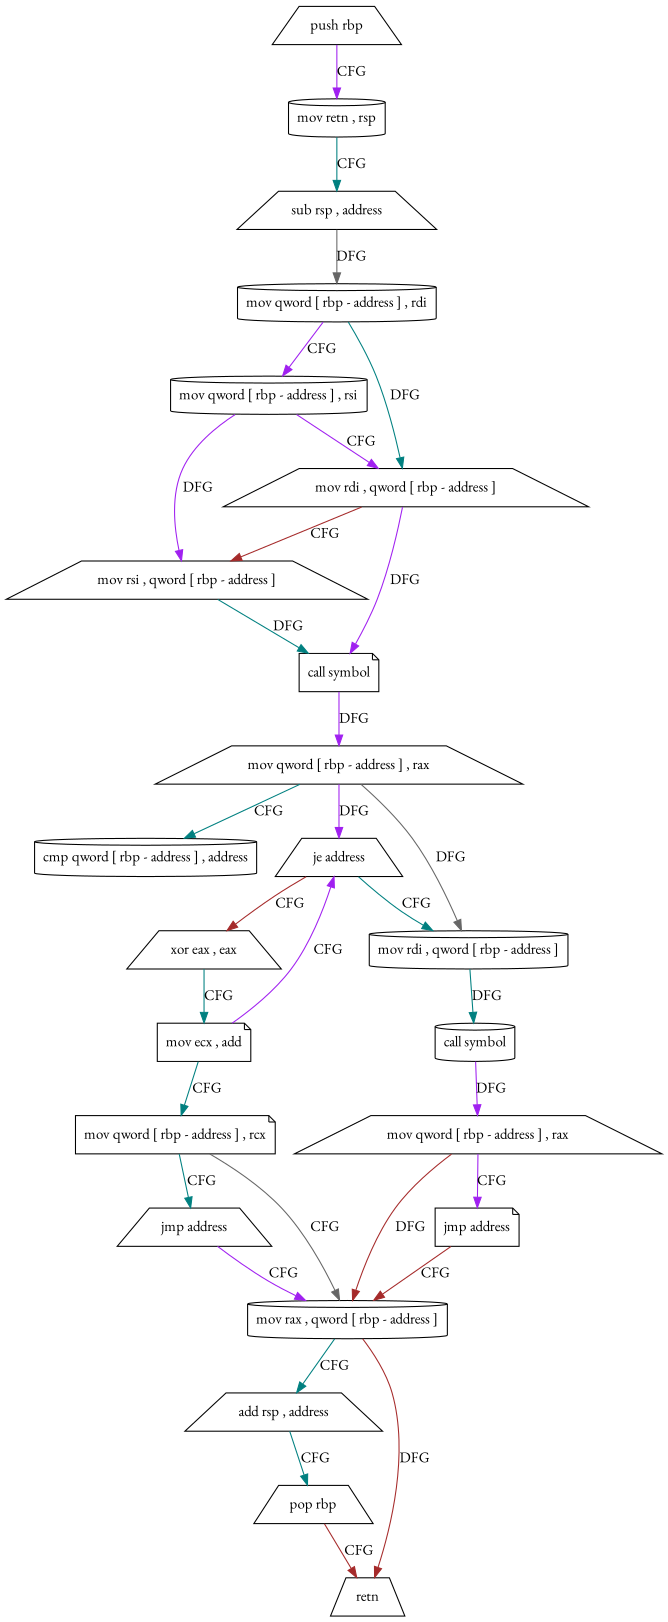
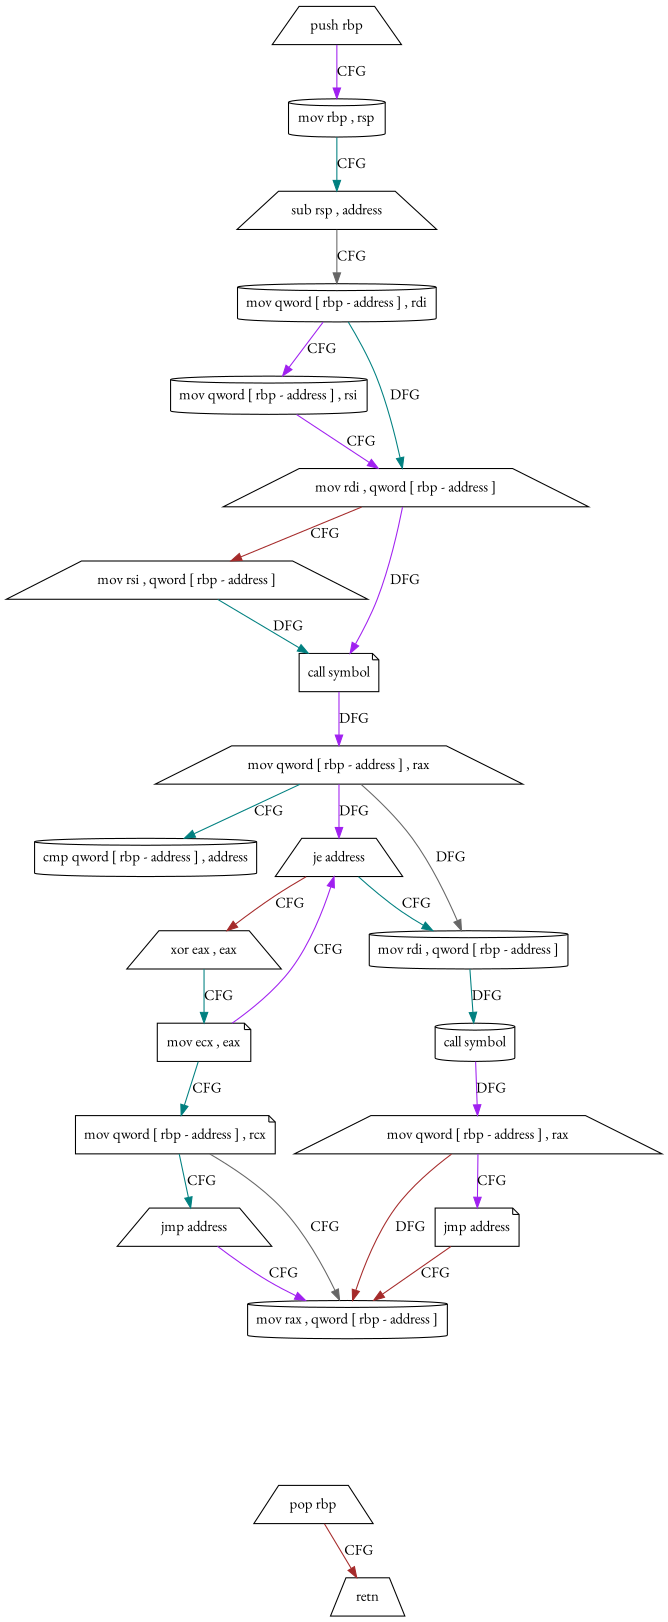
(337, 118) -> (337, 118)
(352, 257) -> (352, 257)
(182, 472) -> none
(204, 1042) -> (204, 1042)
(284, 1412) -> none
(399, 1450) -> none
